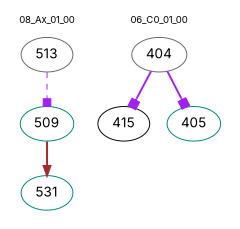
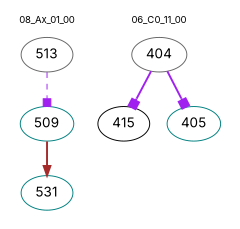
(159, 21) -> (159, 21)
